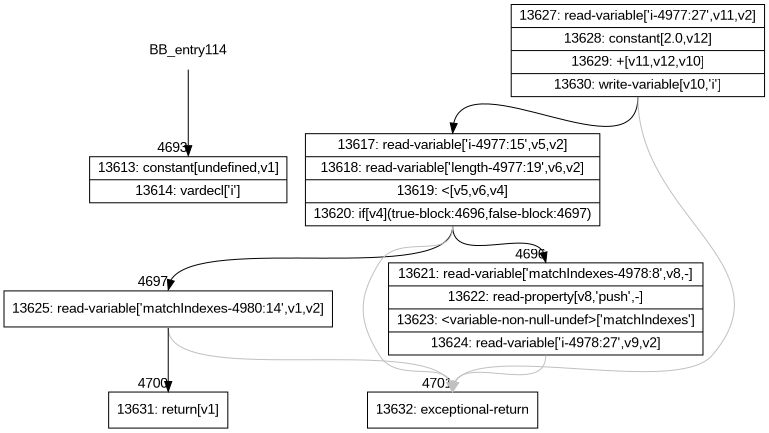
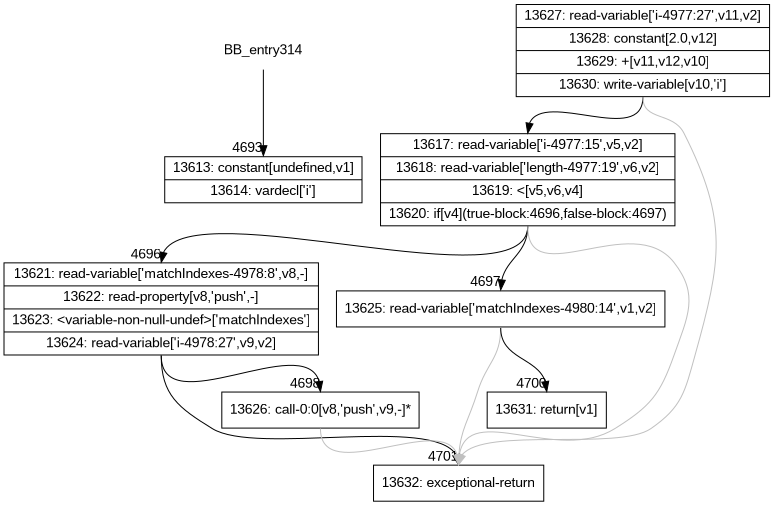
(188, 51) -> (263, 51)
(504, 374) -> (288, 438)
none -> (320, 410)
